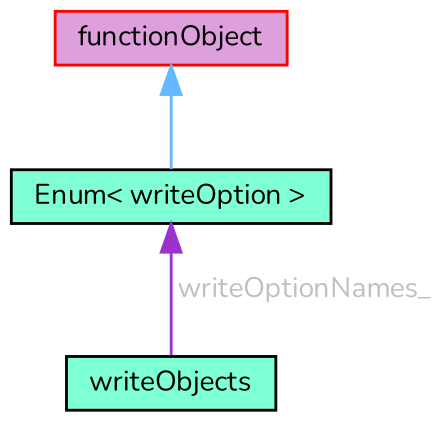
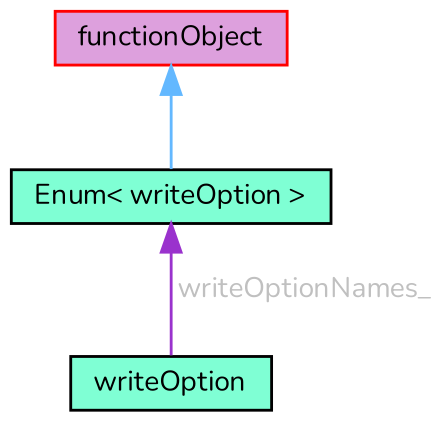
(171, 383) -> (171, 383)
